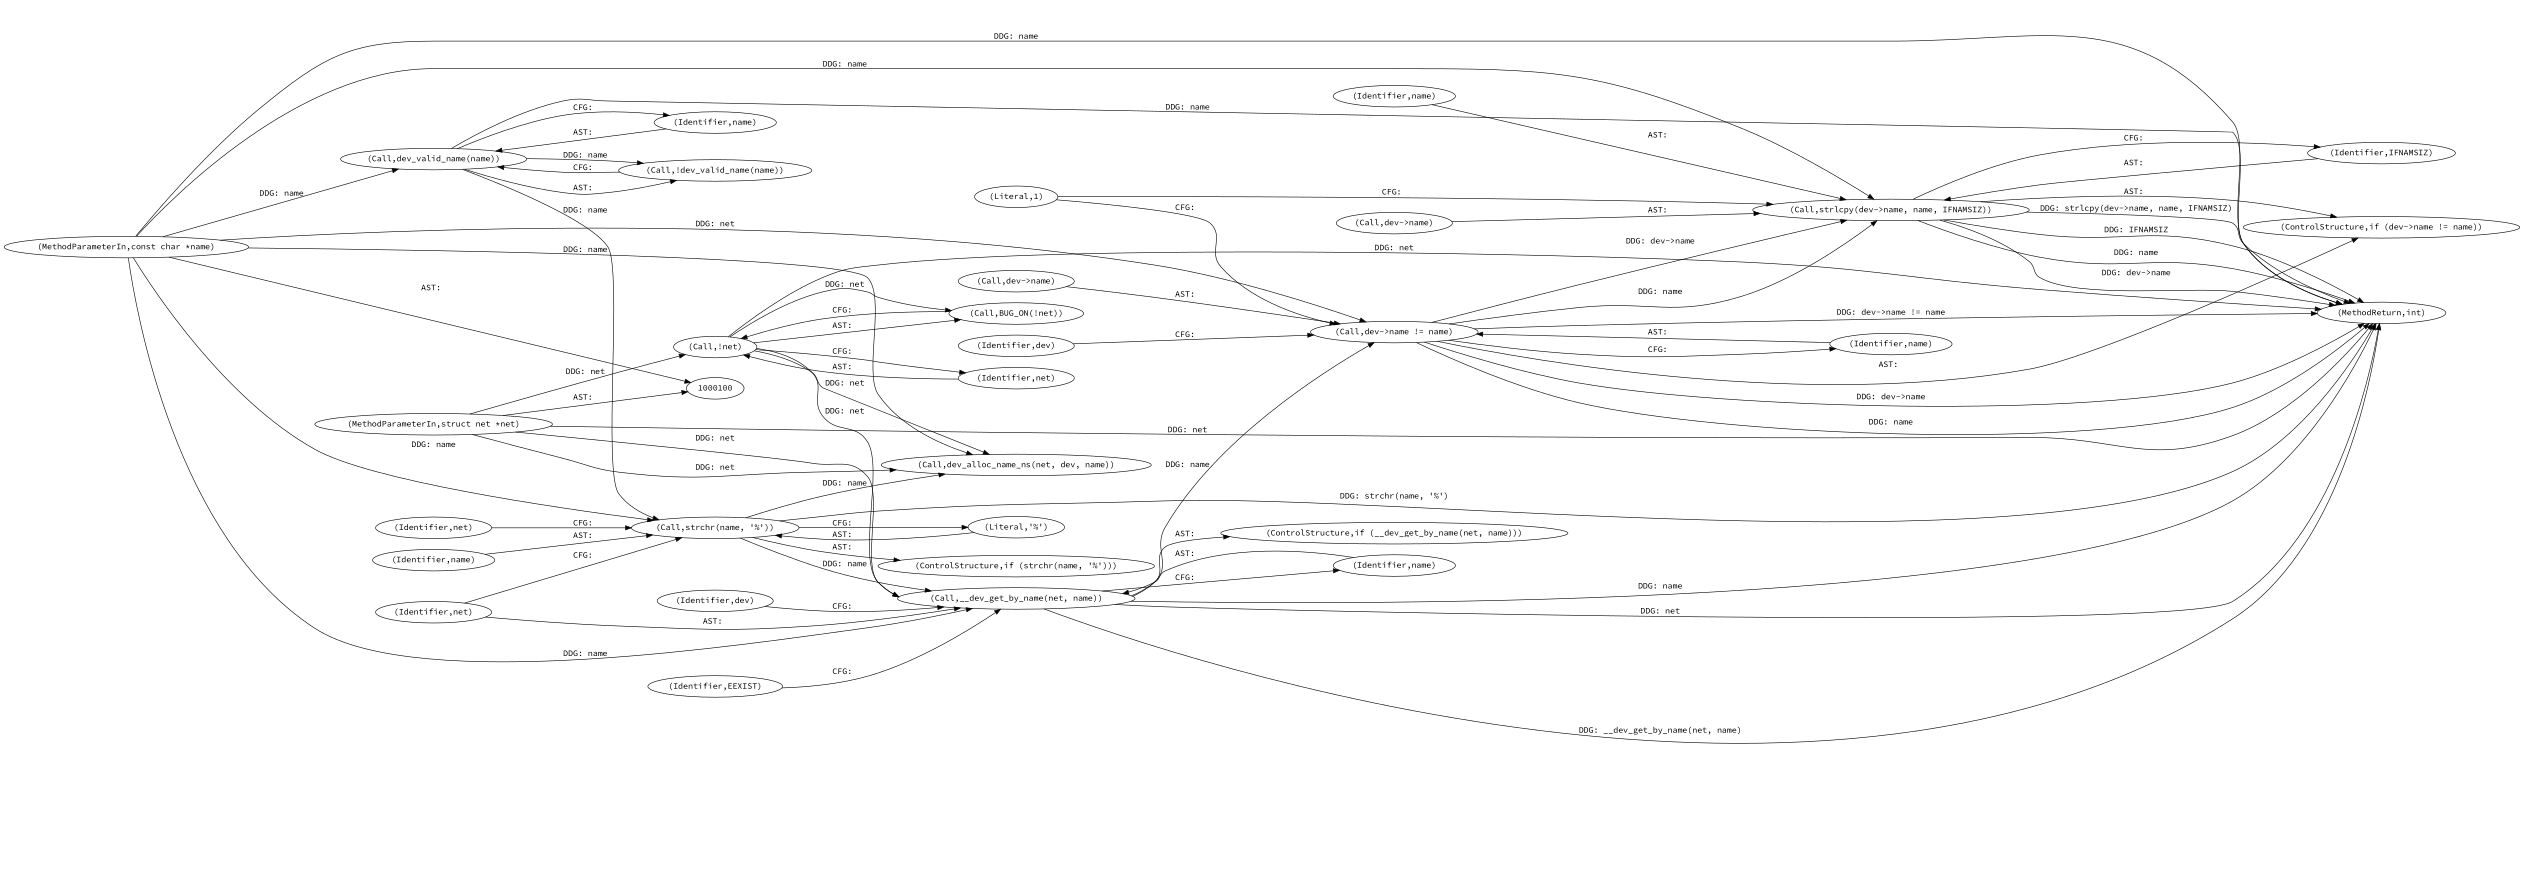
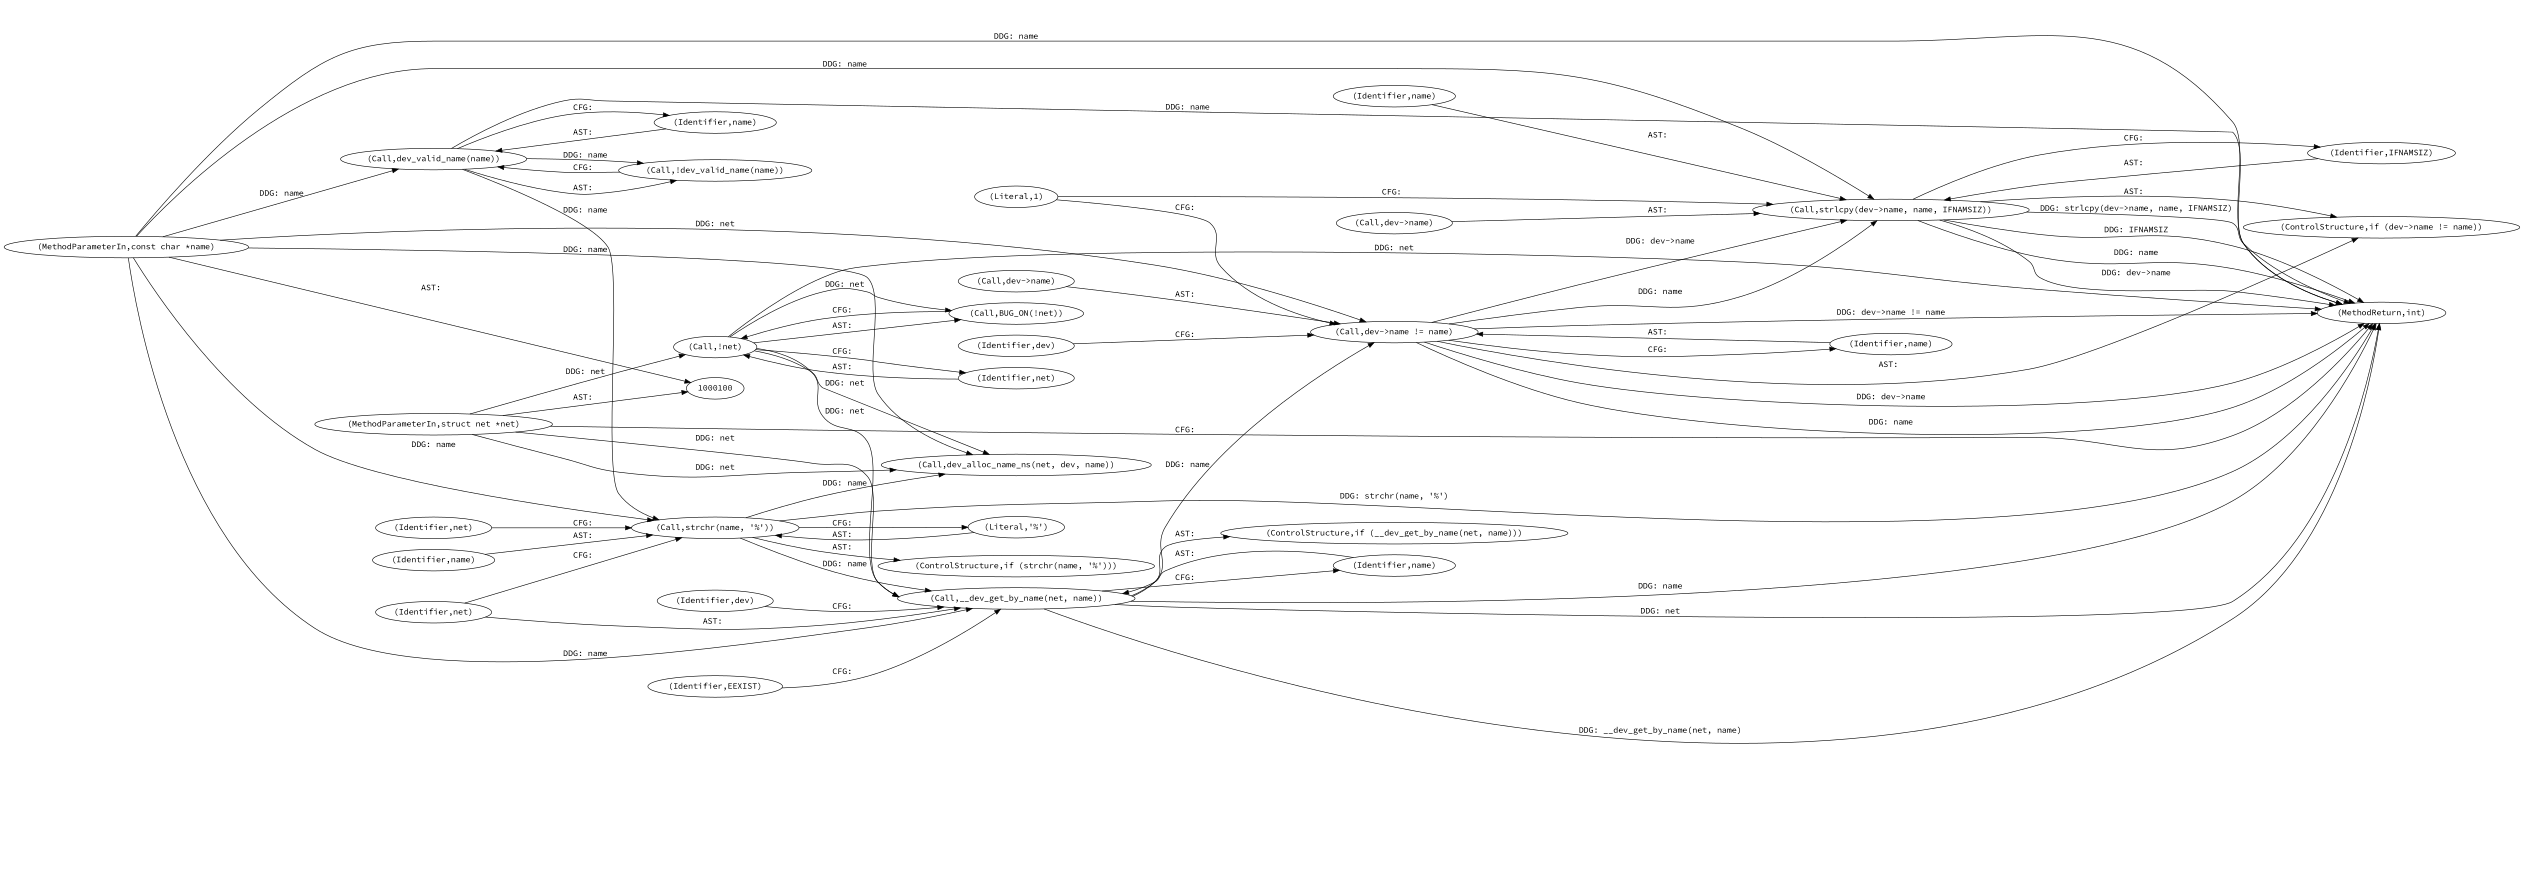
(1188, 430) -> (1188, 430)
